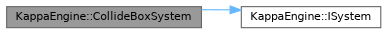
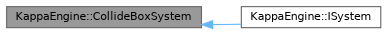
(216, 10) -> (227, 25)
